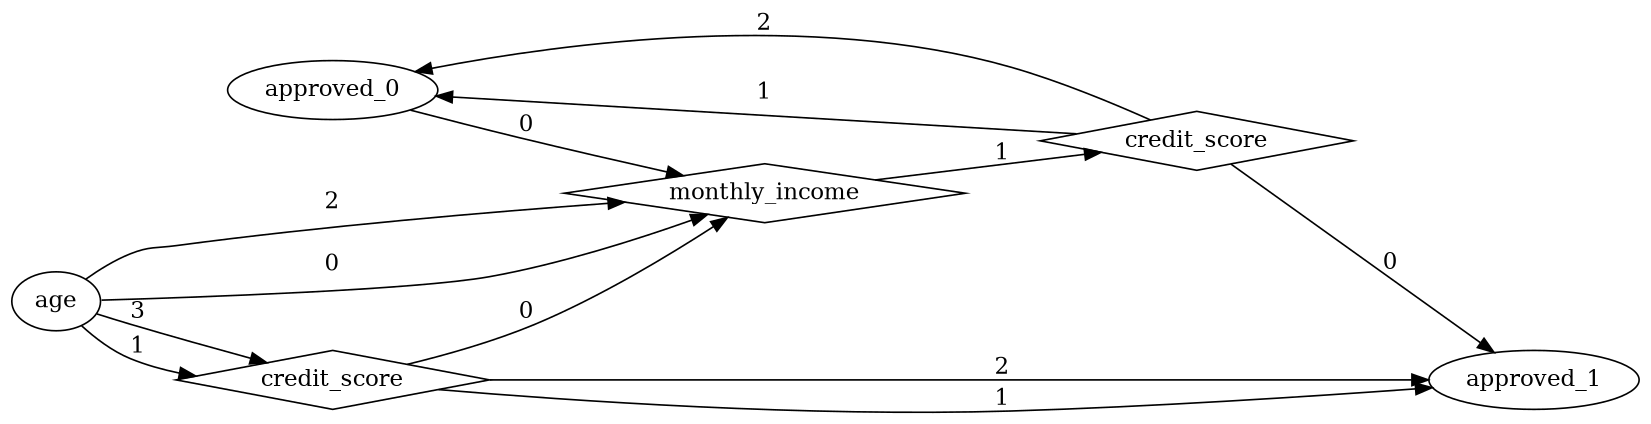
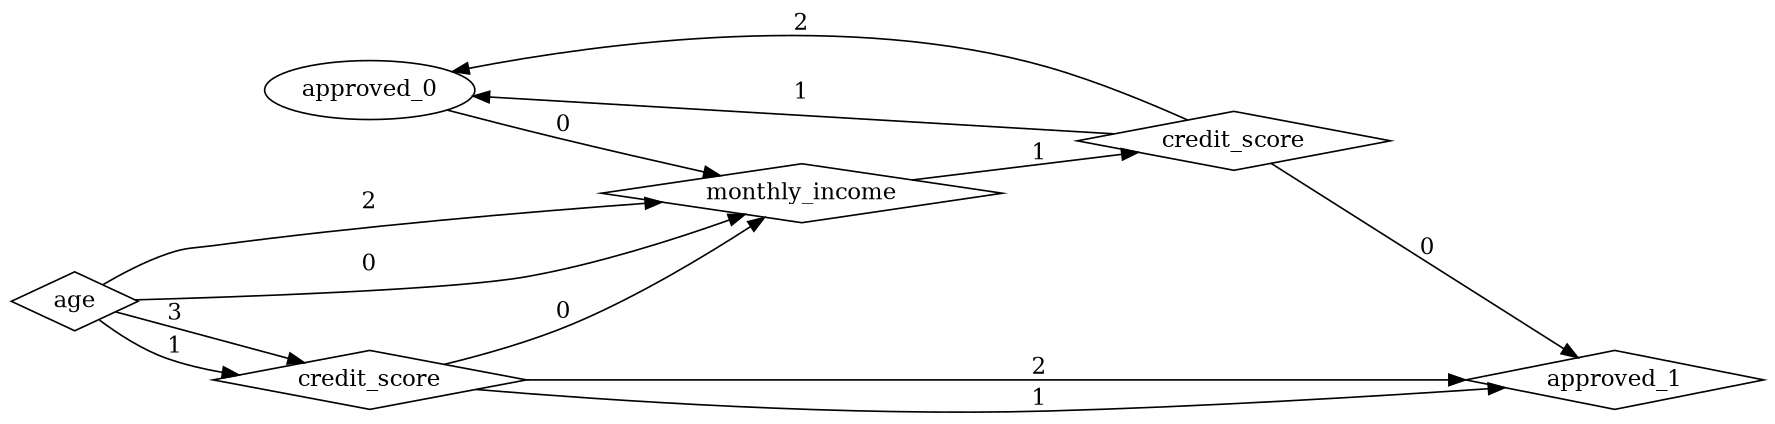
(56, 301) -> (75, 301)
(1534, 380) -> (1615, 380)
